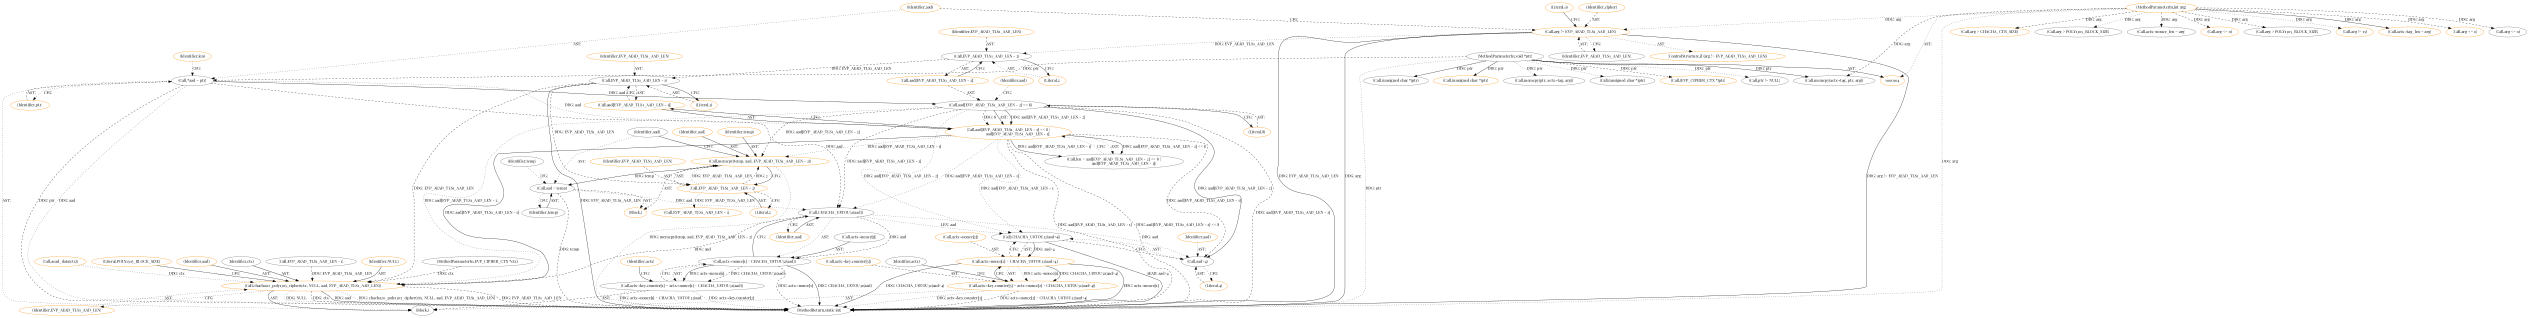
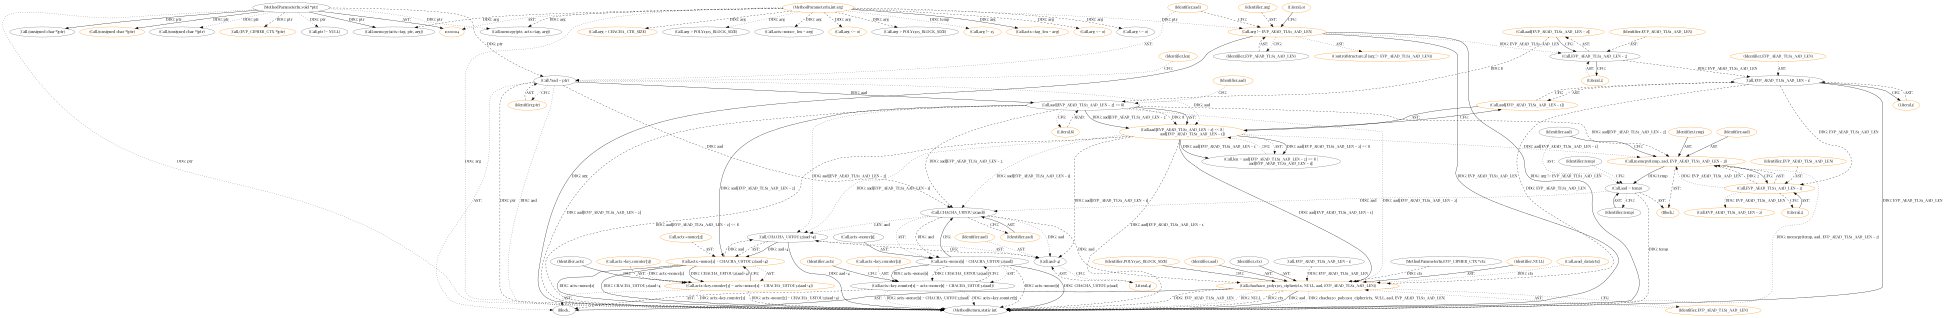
(1602, 8) -> (1258, 8)
none -> (656, 11)
(1893, 20) -> (1170, 20)
(2304, 20) -> (940, 20)
(972, 93) -> (1497, 69)
(1151, 108) -> (1057, 116)
(1262, 117) -> (1080, 117)
(1210, 144) -> (825, 117)
(1015, 249) -> (736, 249)
(132, 262) -> (1136, 262)
none -> (879, 262)
(1158, 274) -> (839, 274)
